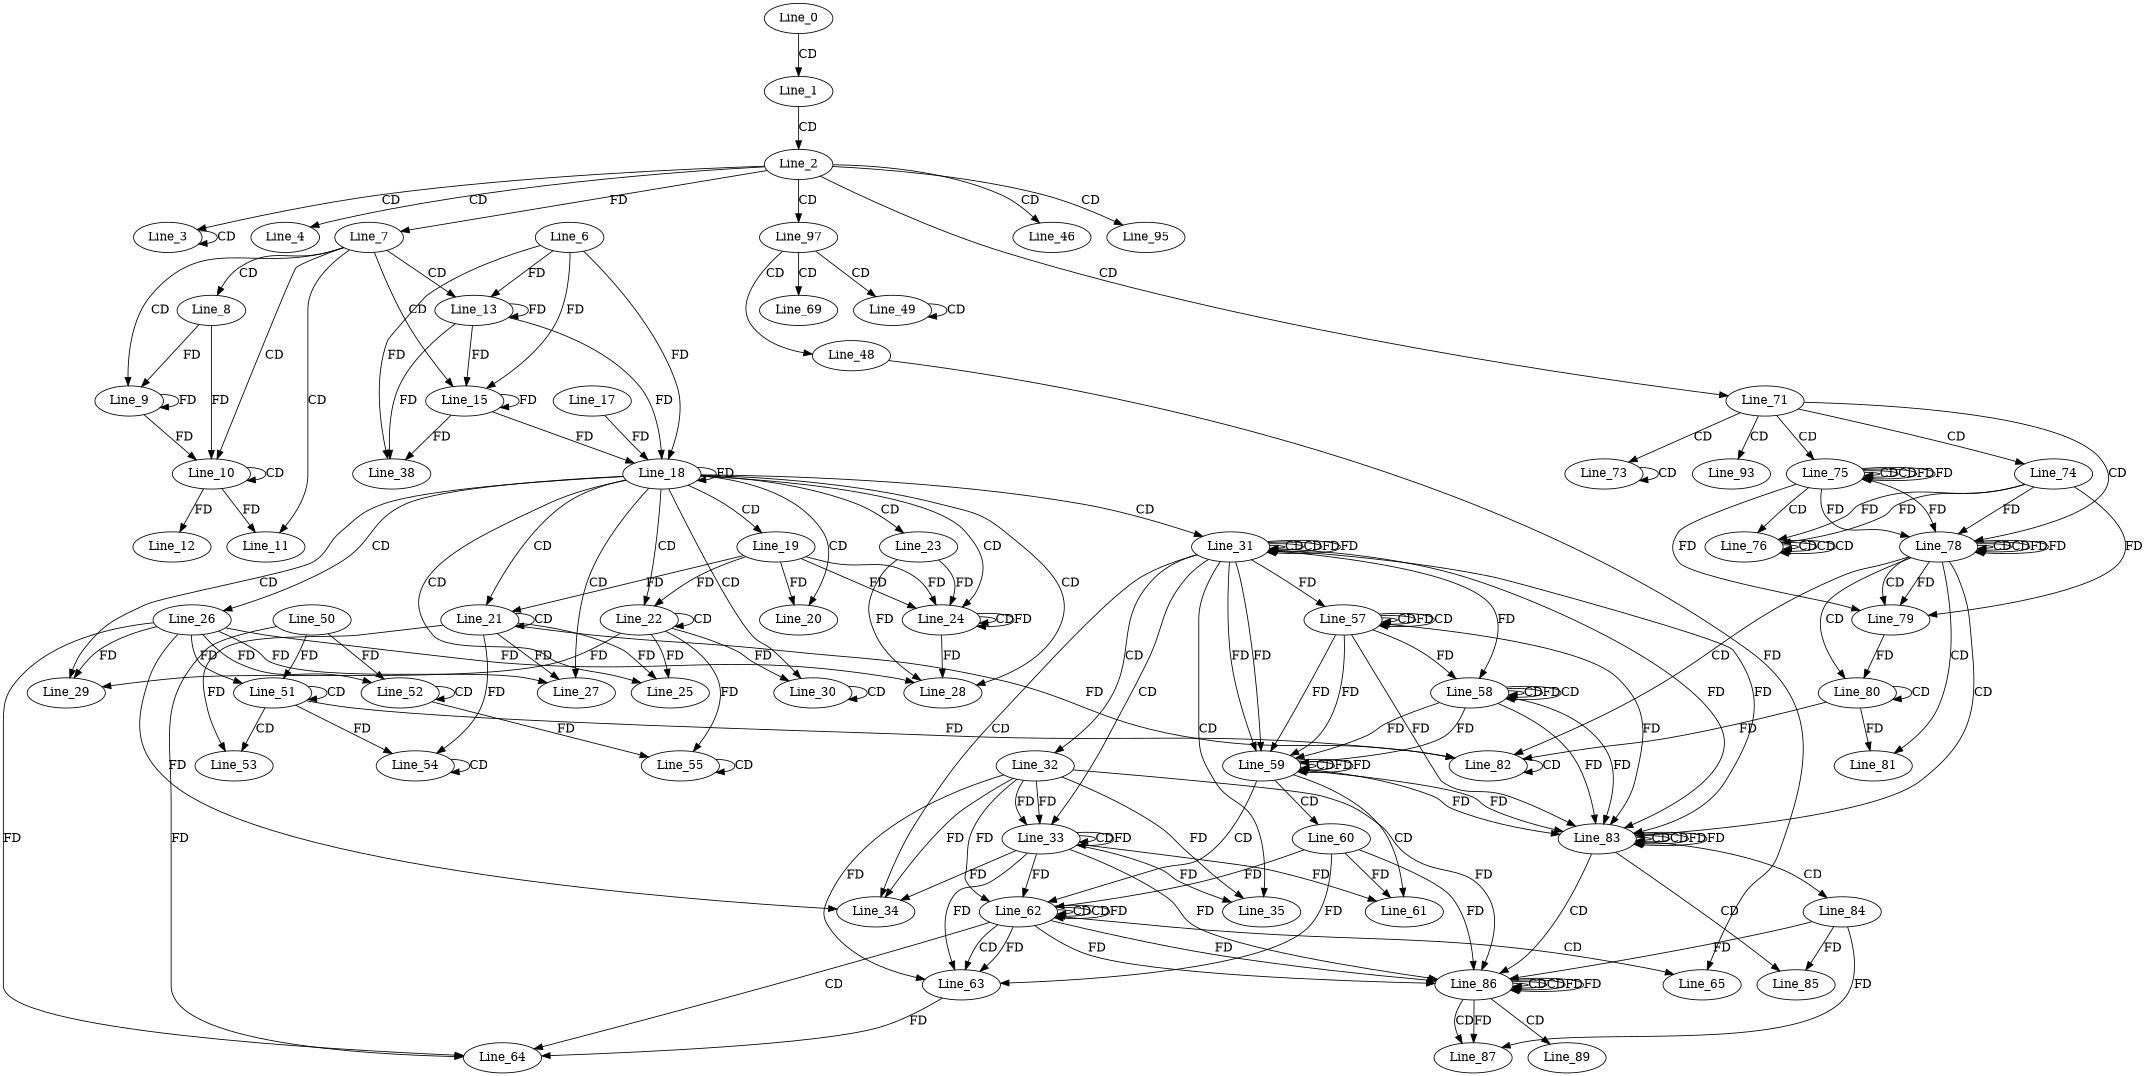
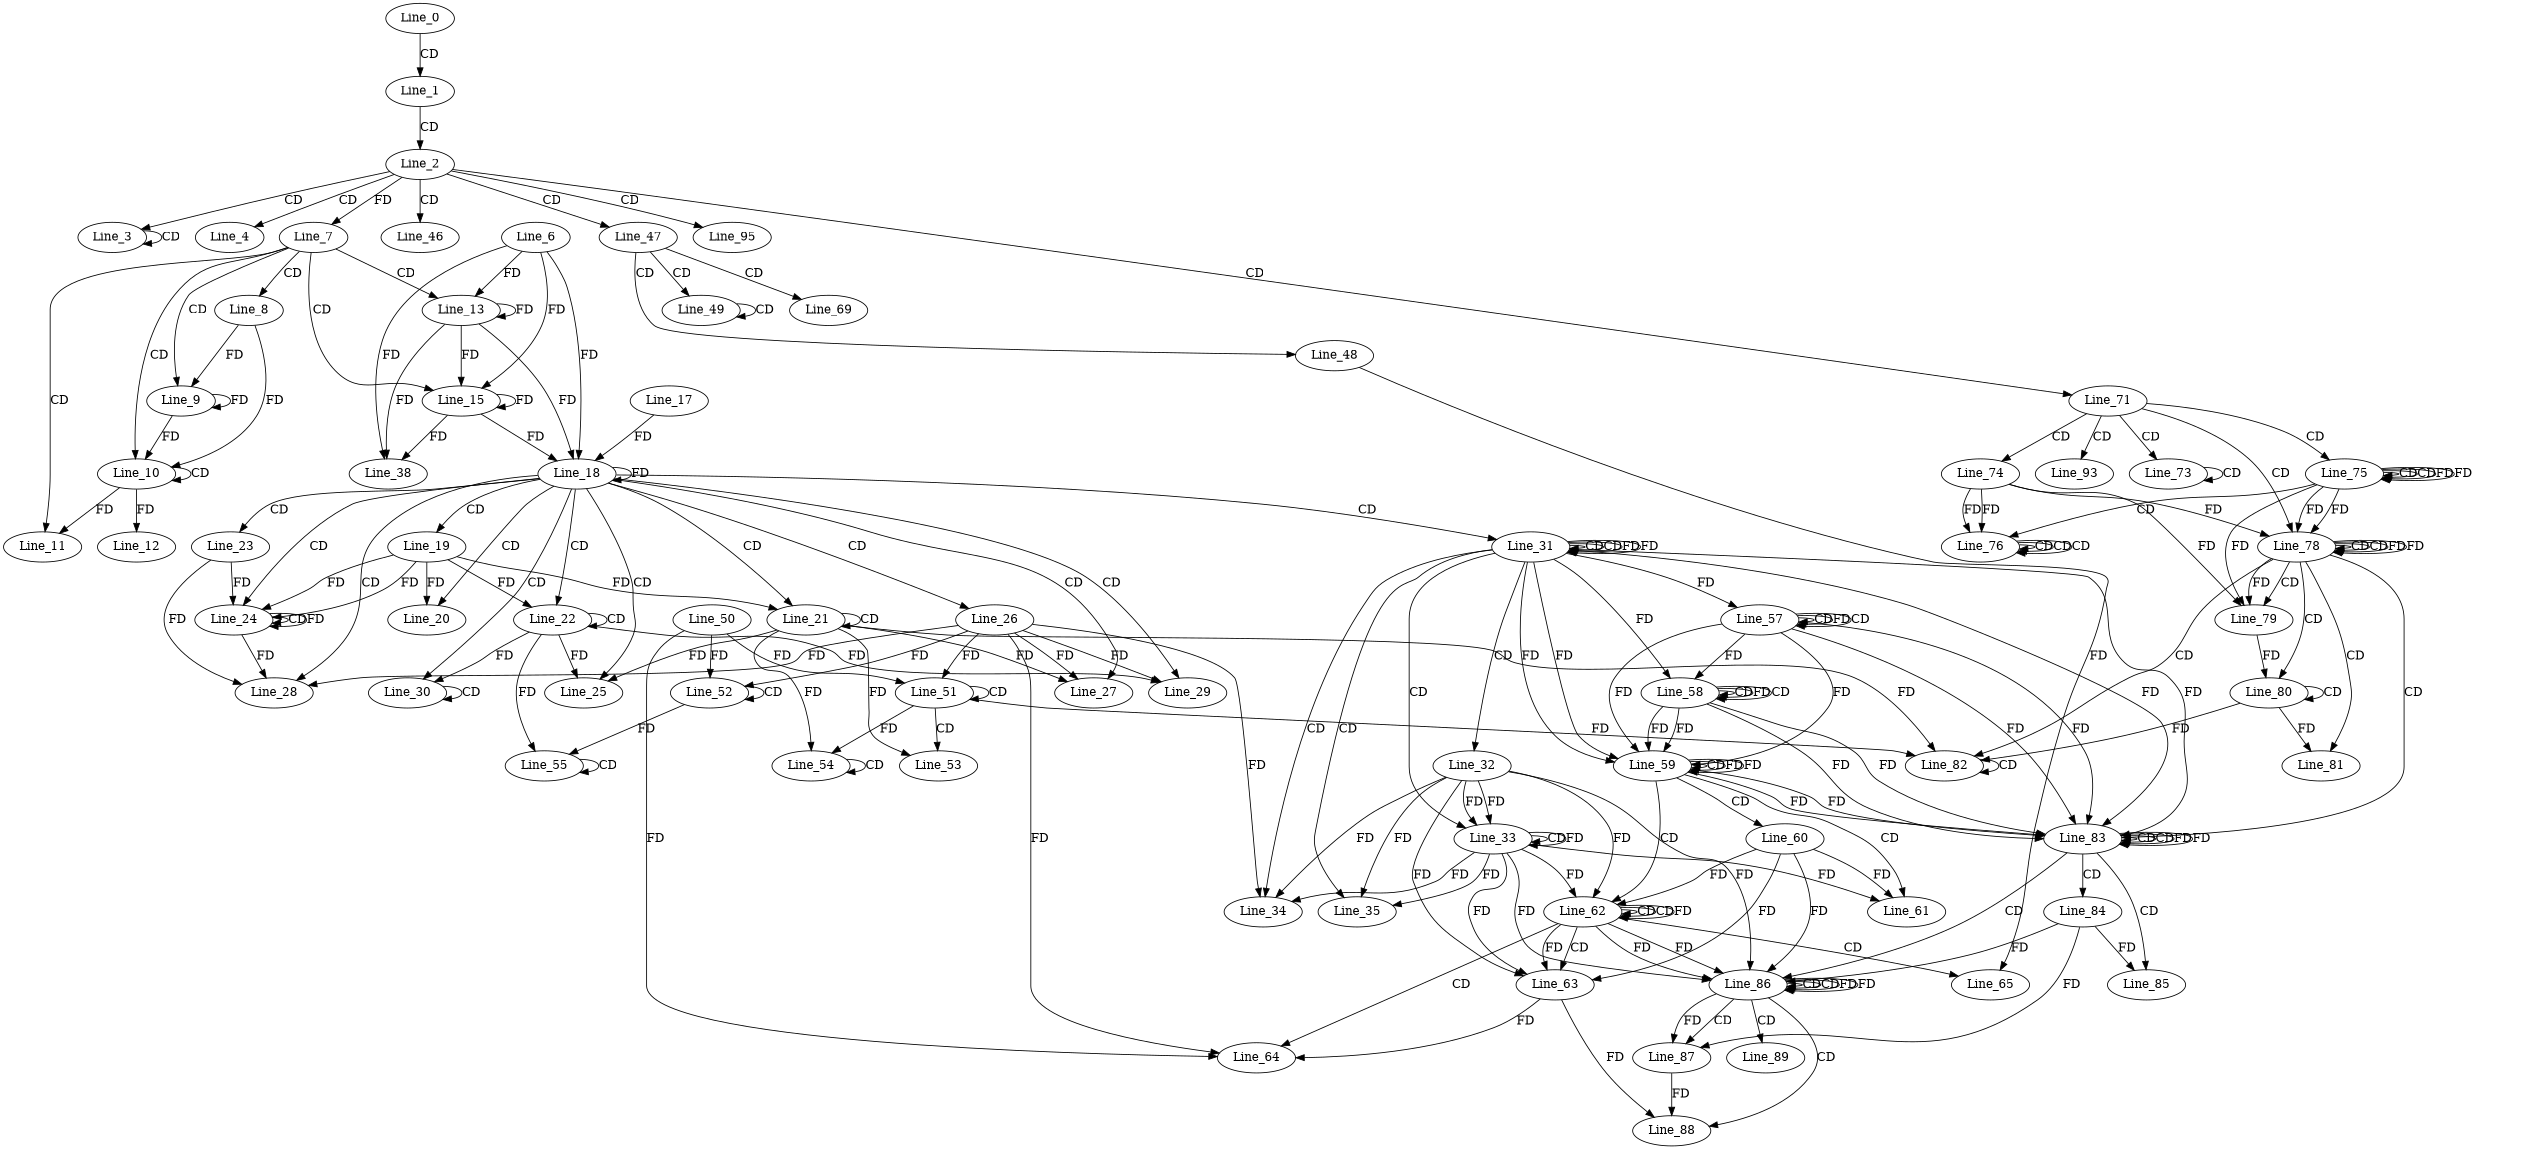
(799, 237) -> (638, 237)
none -> (1672, 1131)
